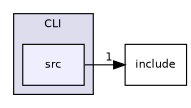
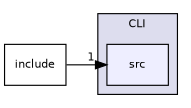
(101, 65) -> (81, 65)
